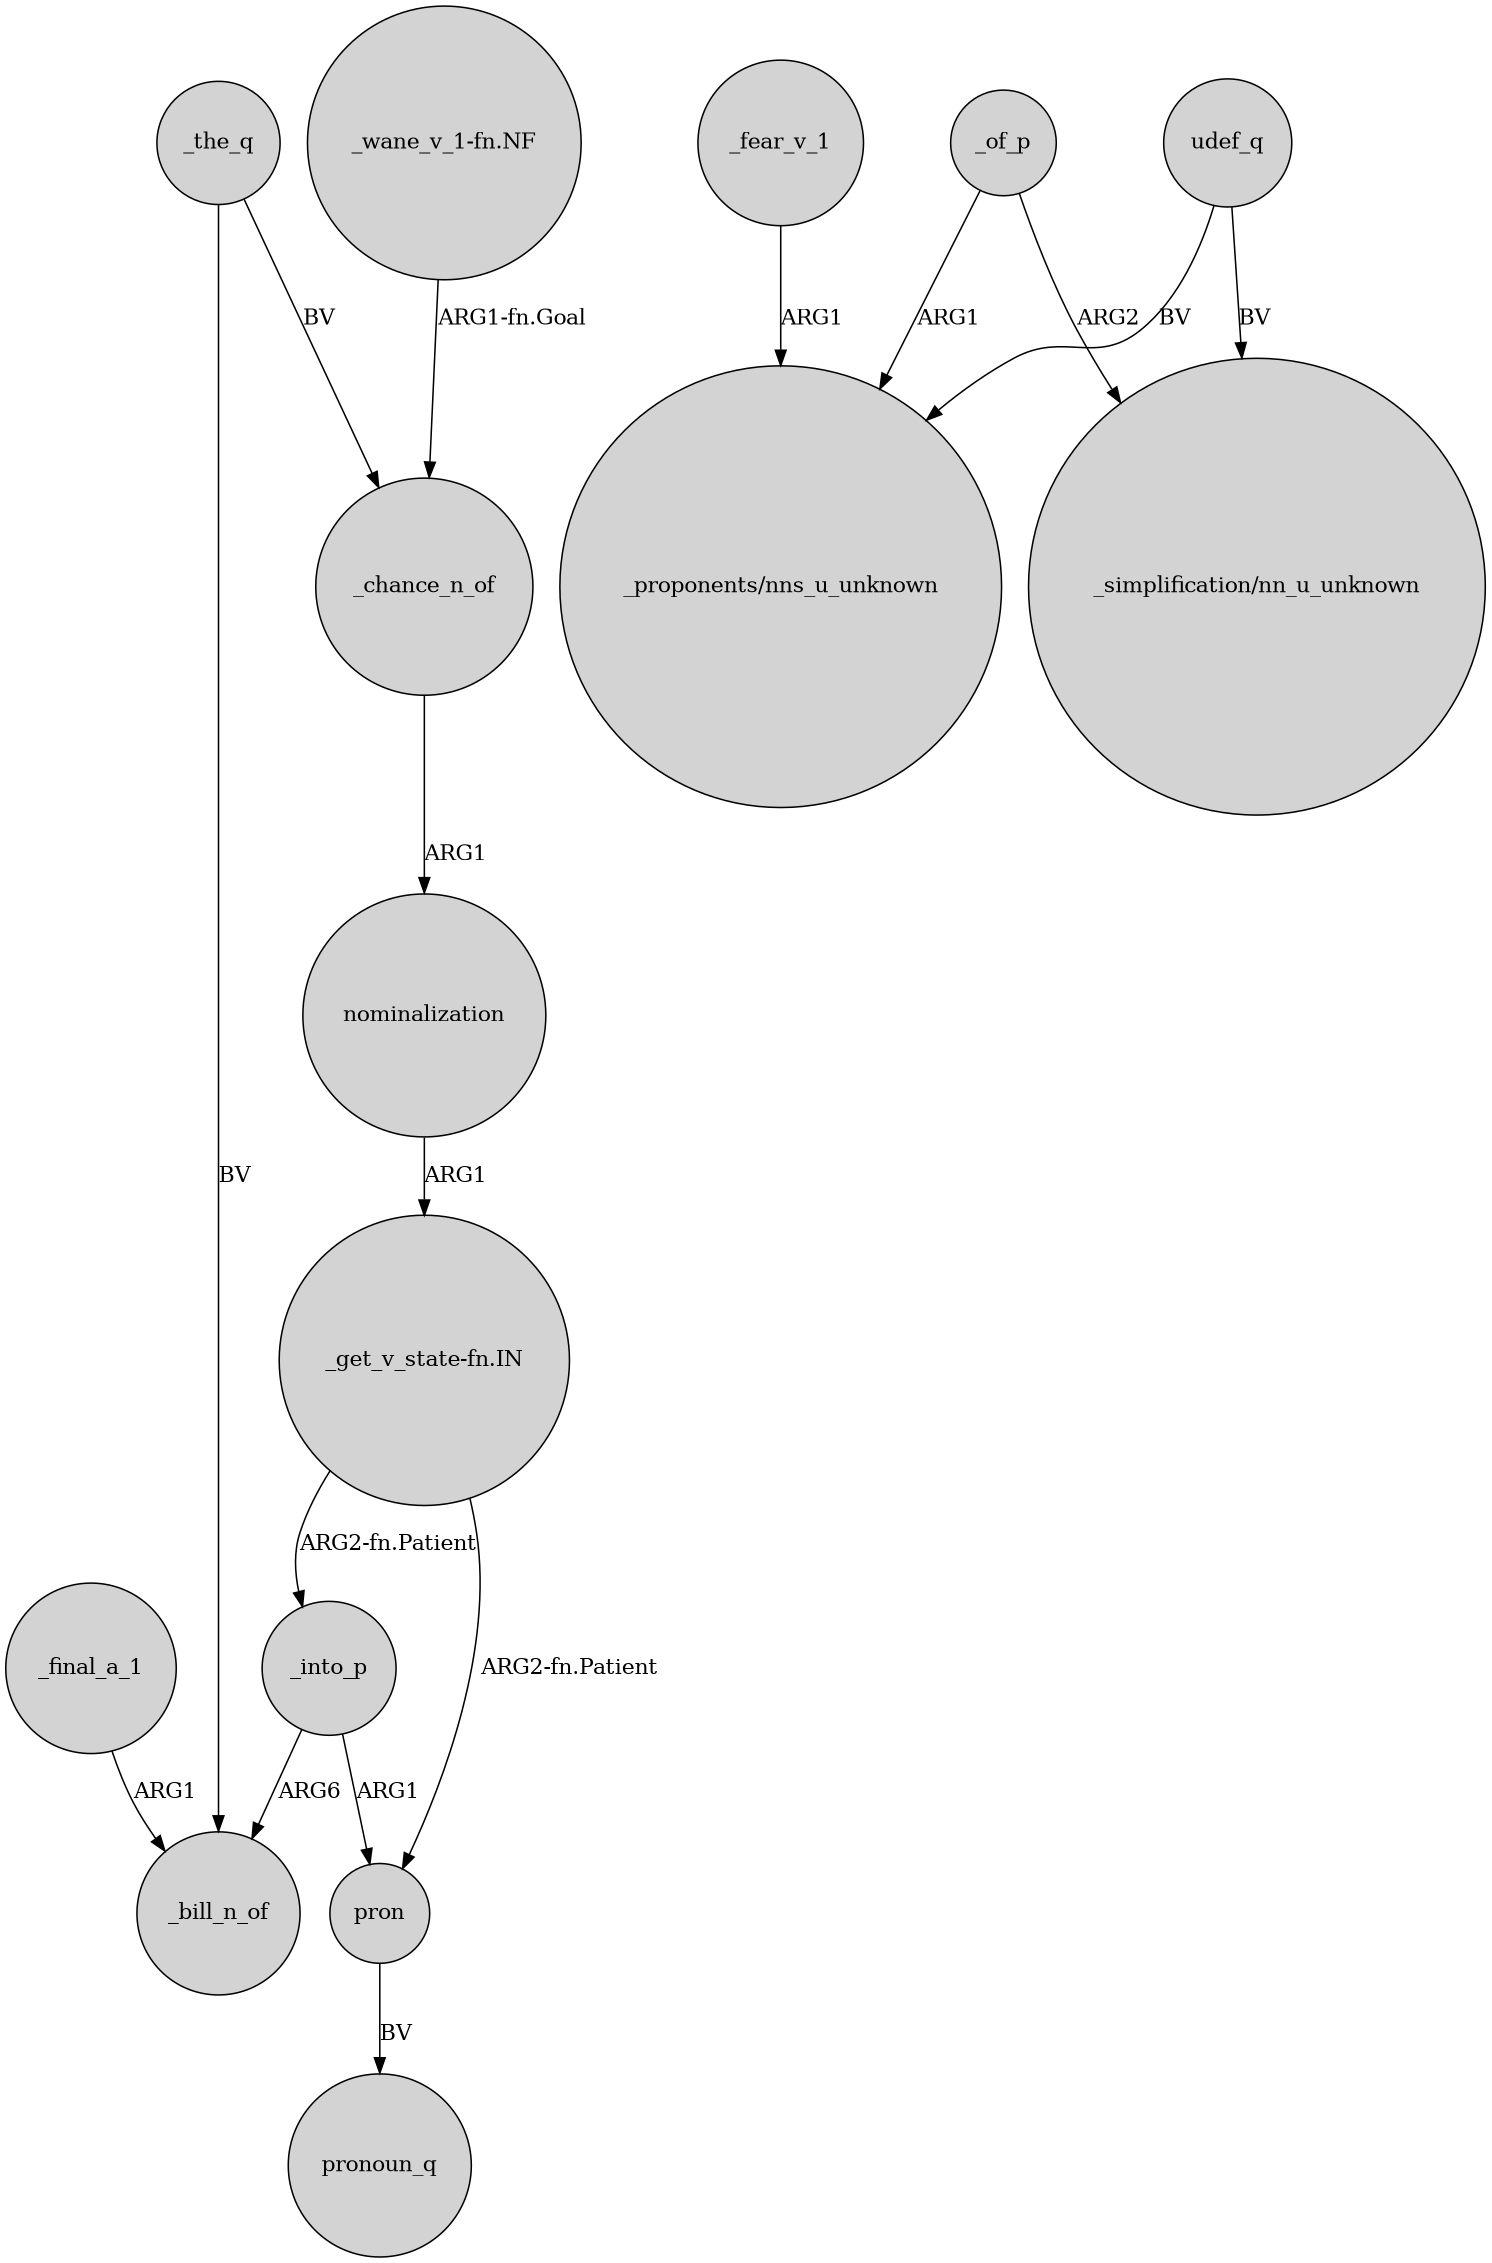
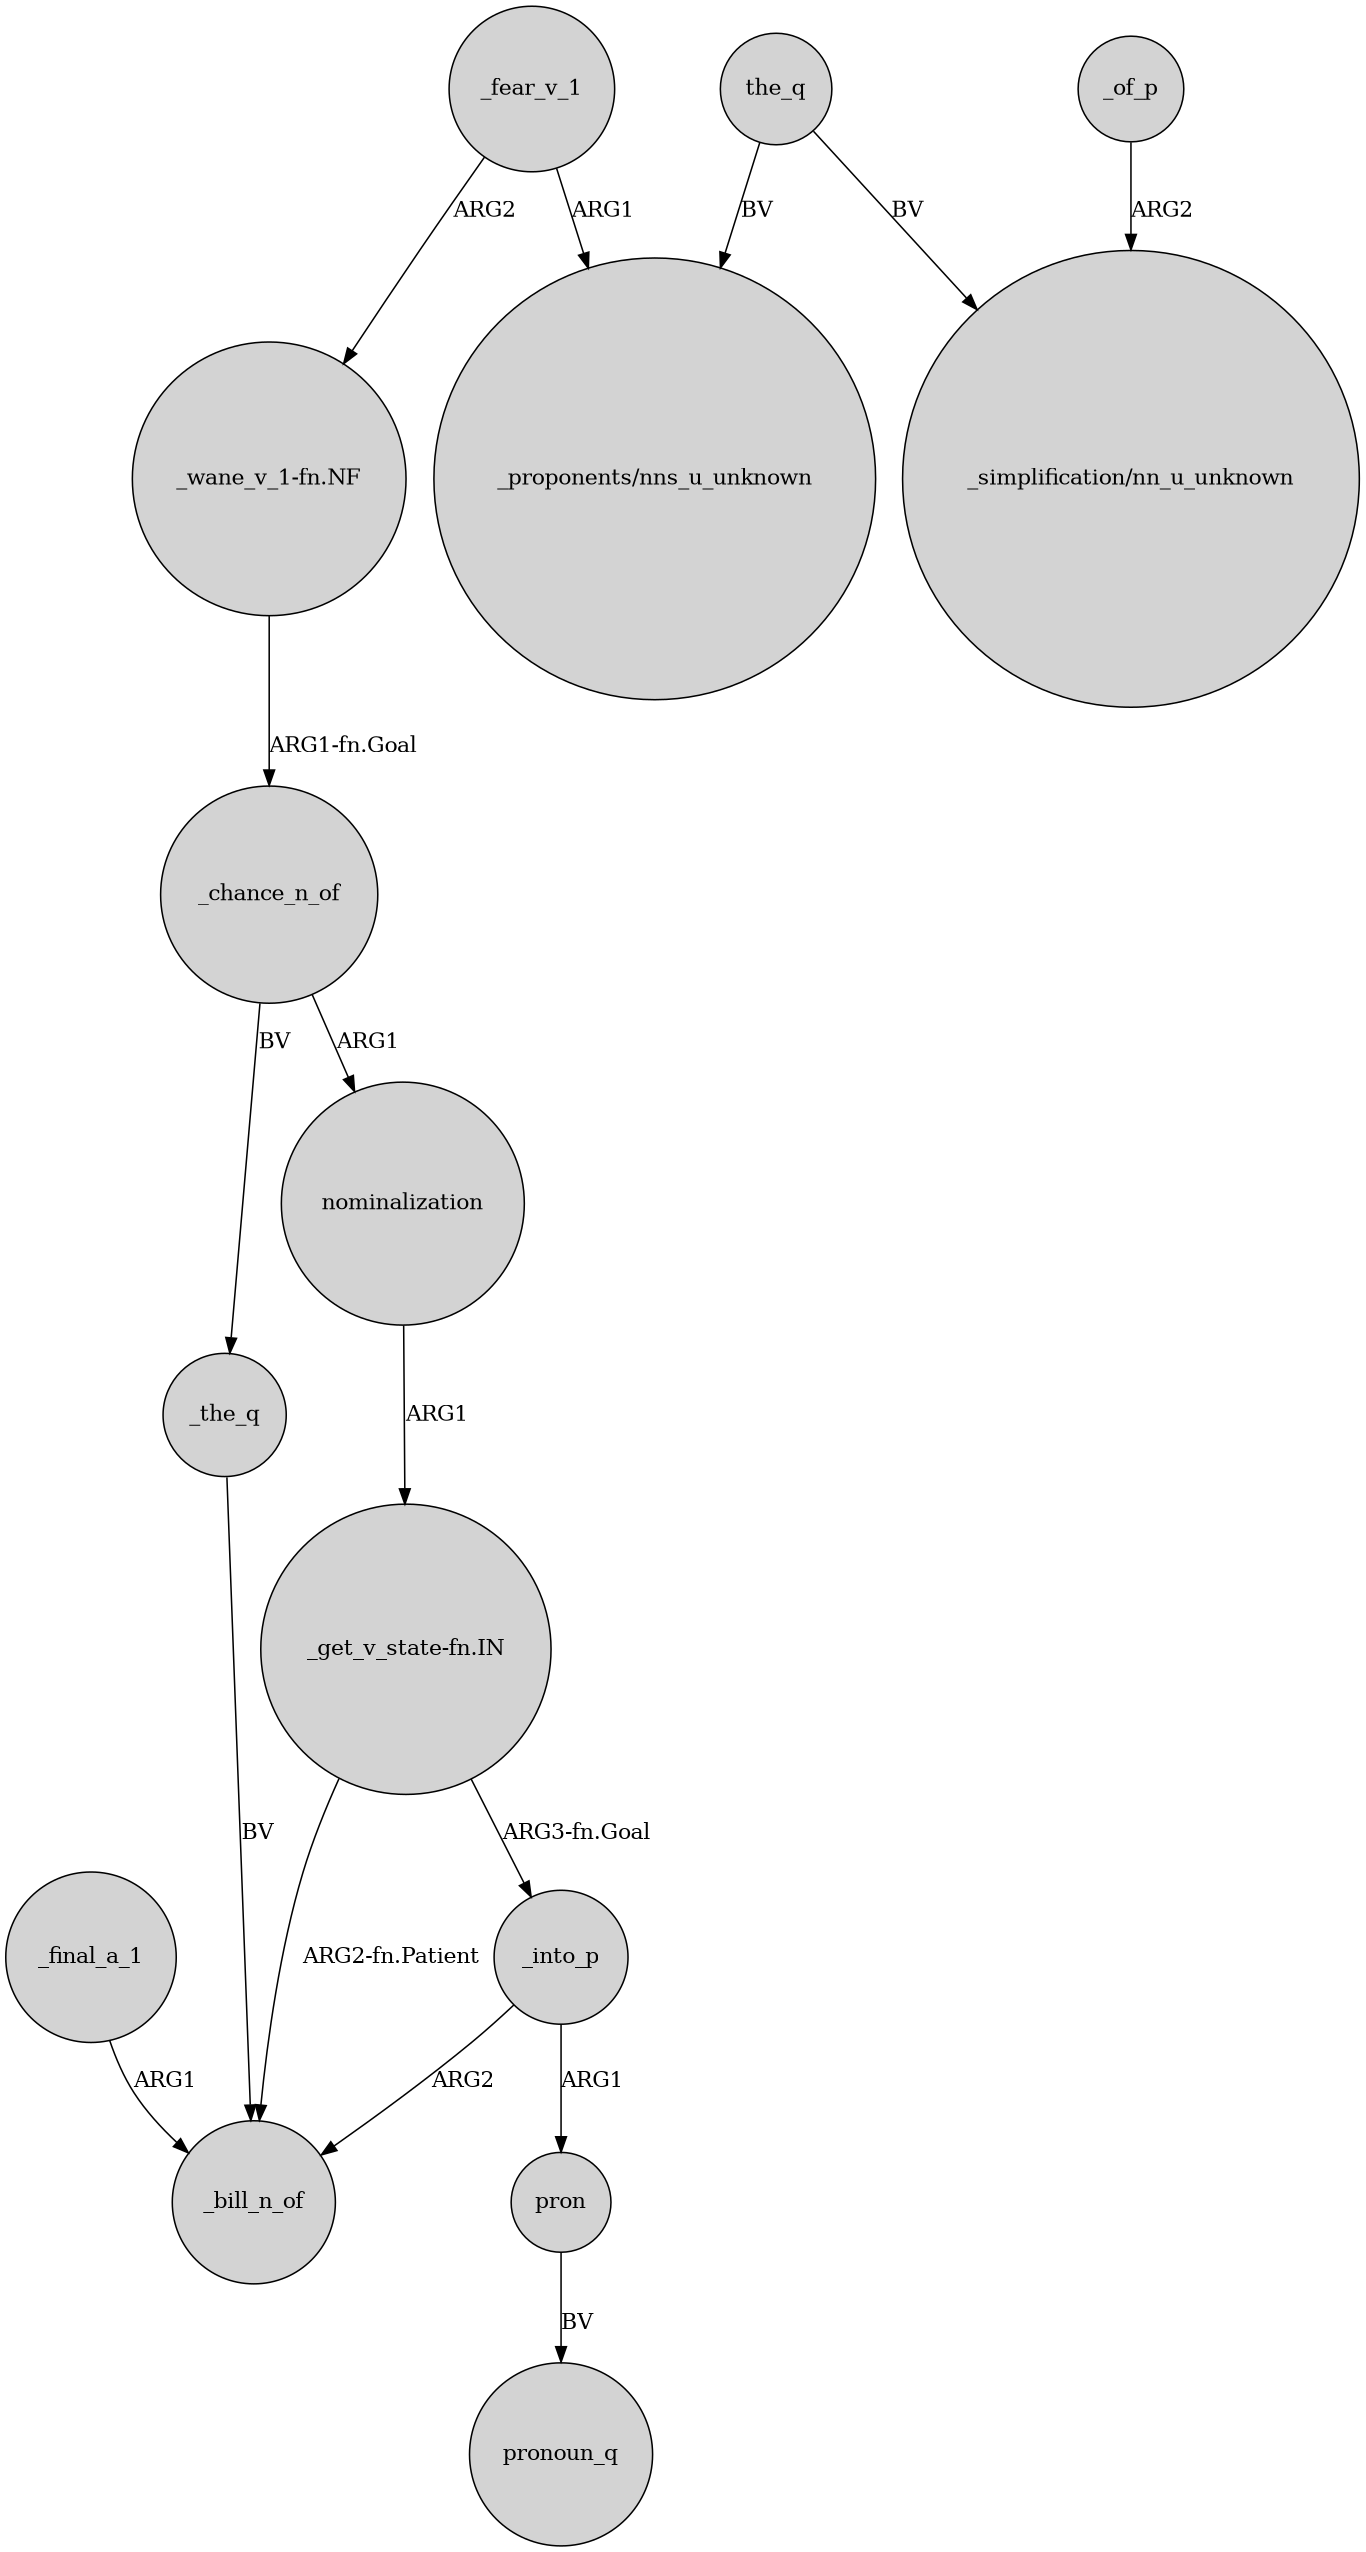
(1228, 143) -> (776, 89)
none -> (418, 253)
(933, 283) -> none
(308, 336) -> (246, 1170)
(388, 1544) -> (577, 1833)
(469, 1681) -> (286, 1938)
(310, 1792) -> (464, 2081)
